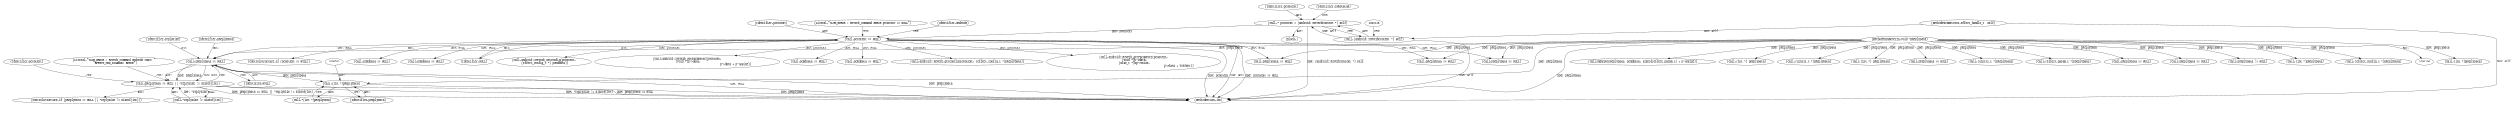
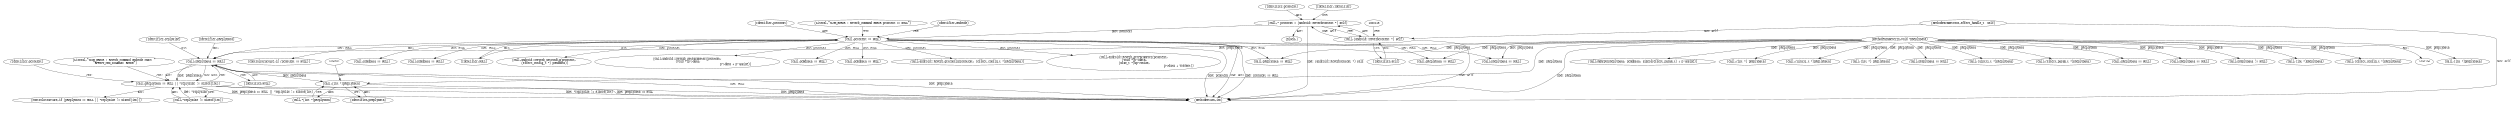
(1333, 7) -> (1333, 7)
none -> (1386, 62)
(212, 92) -> (212, 92)
